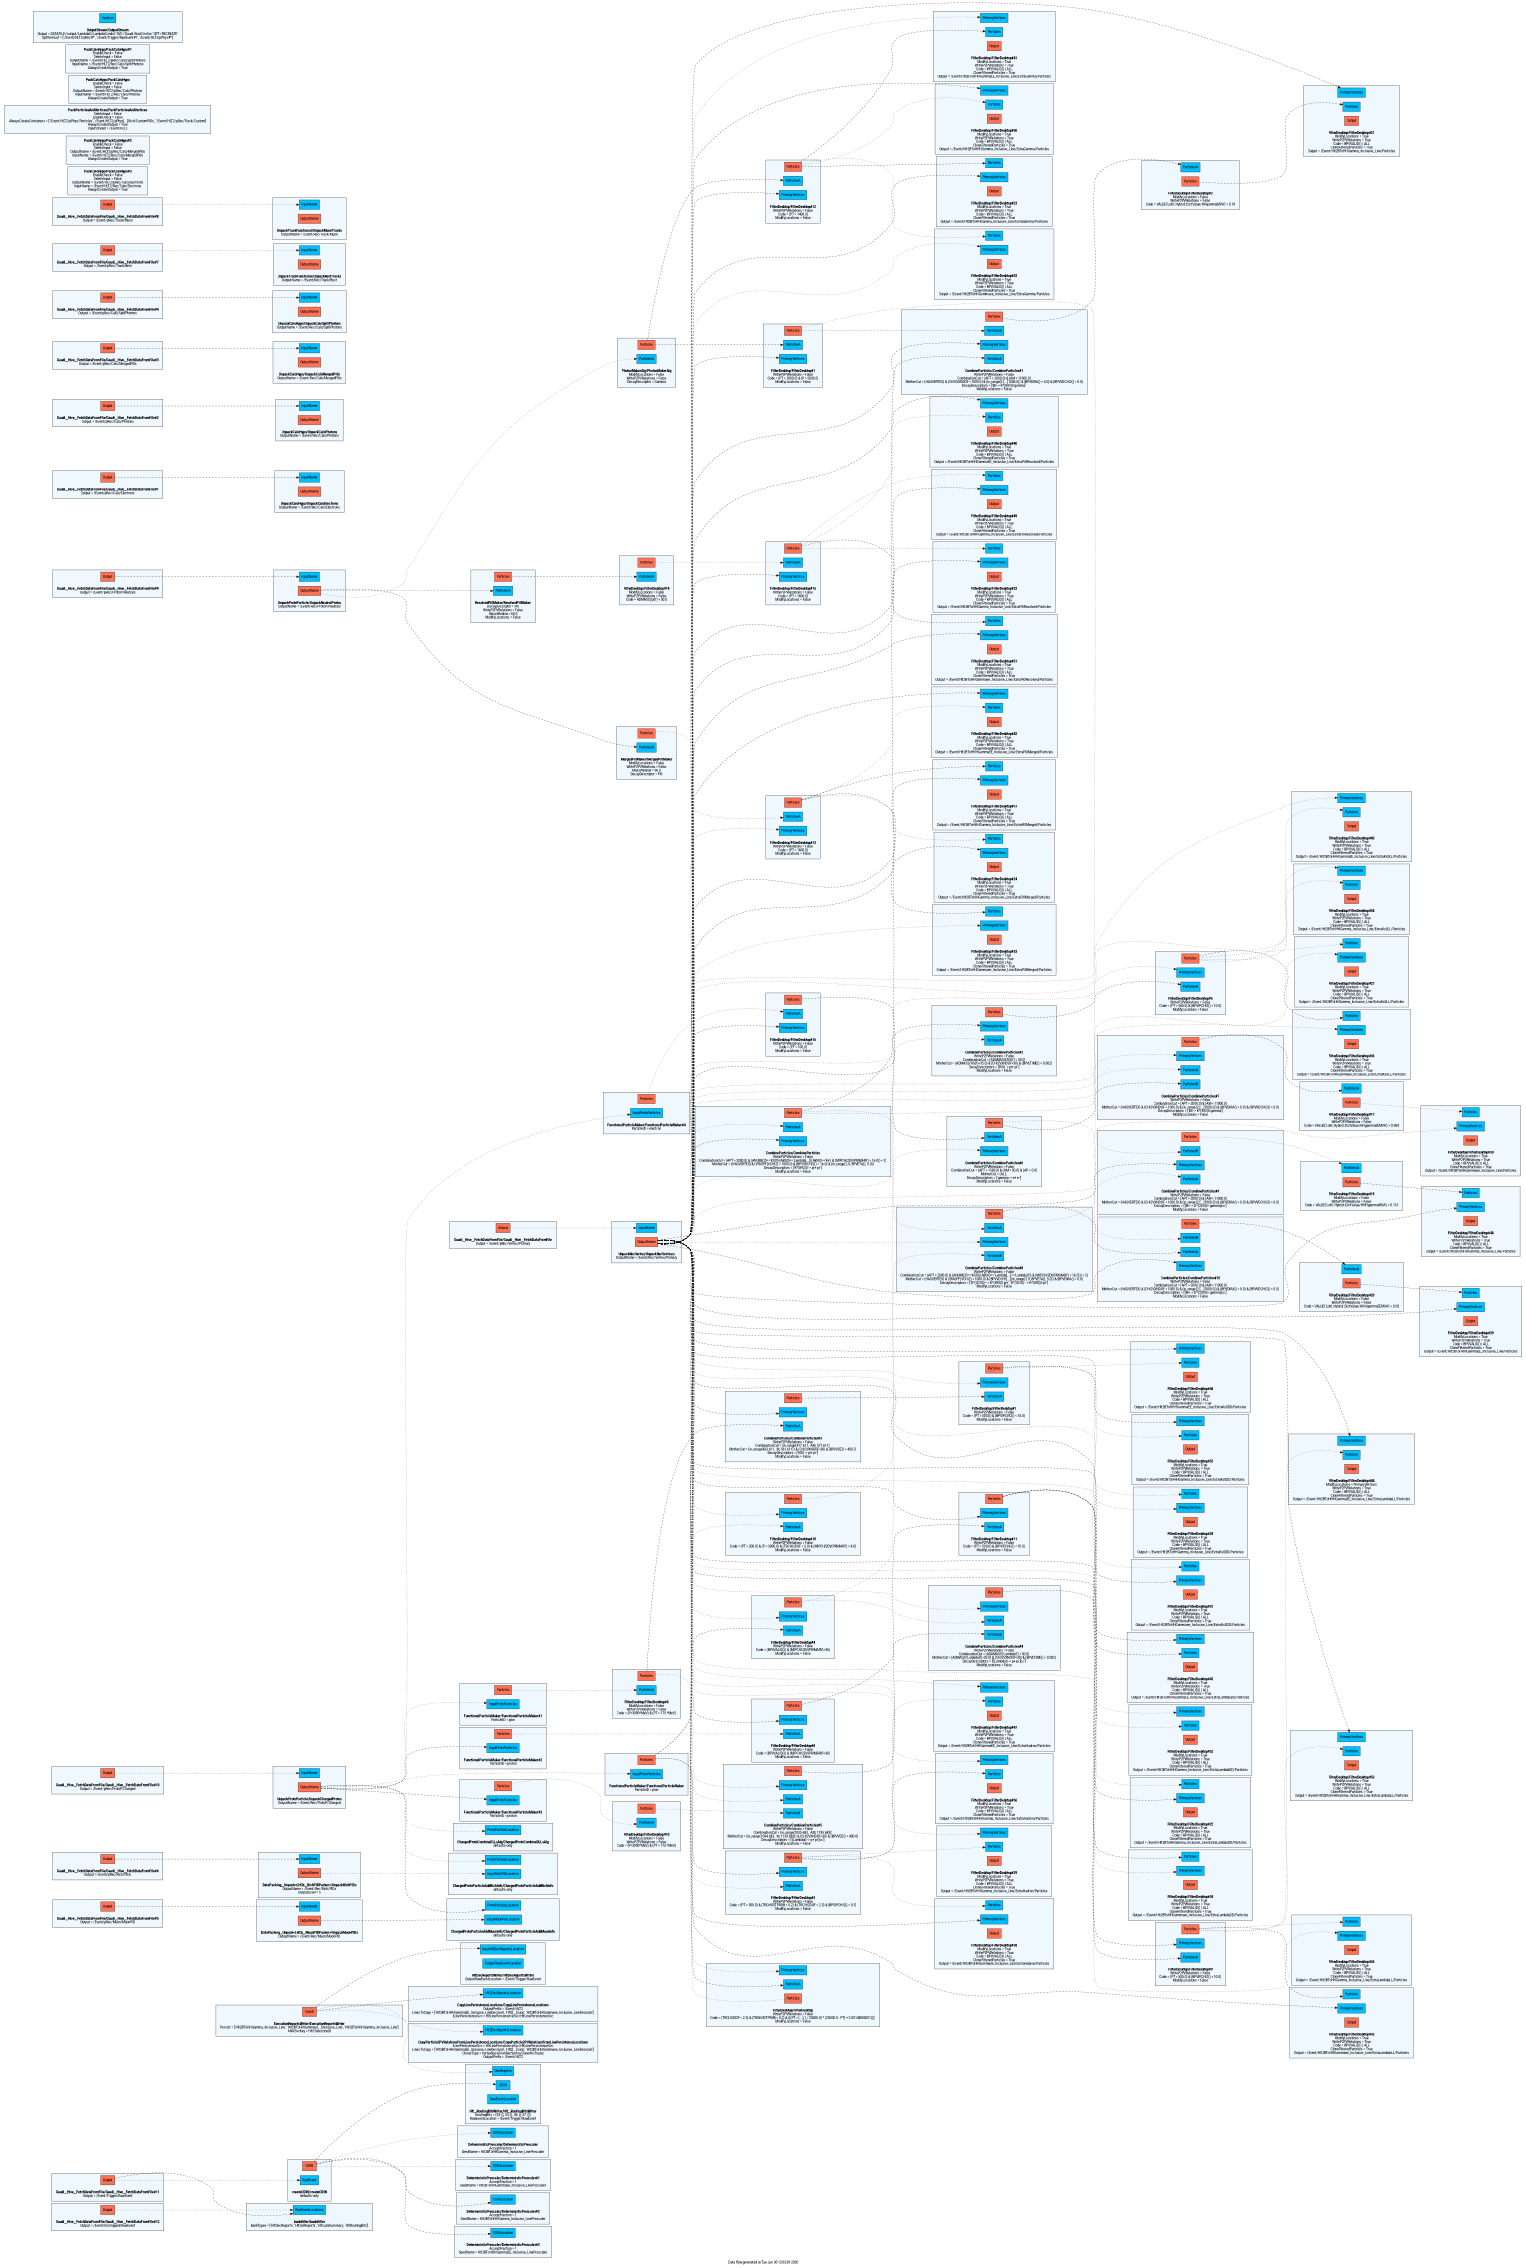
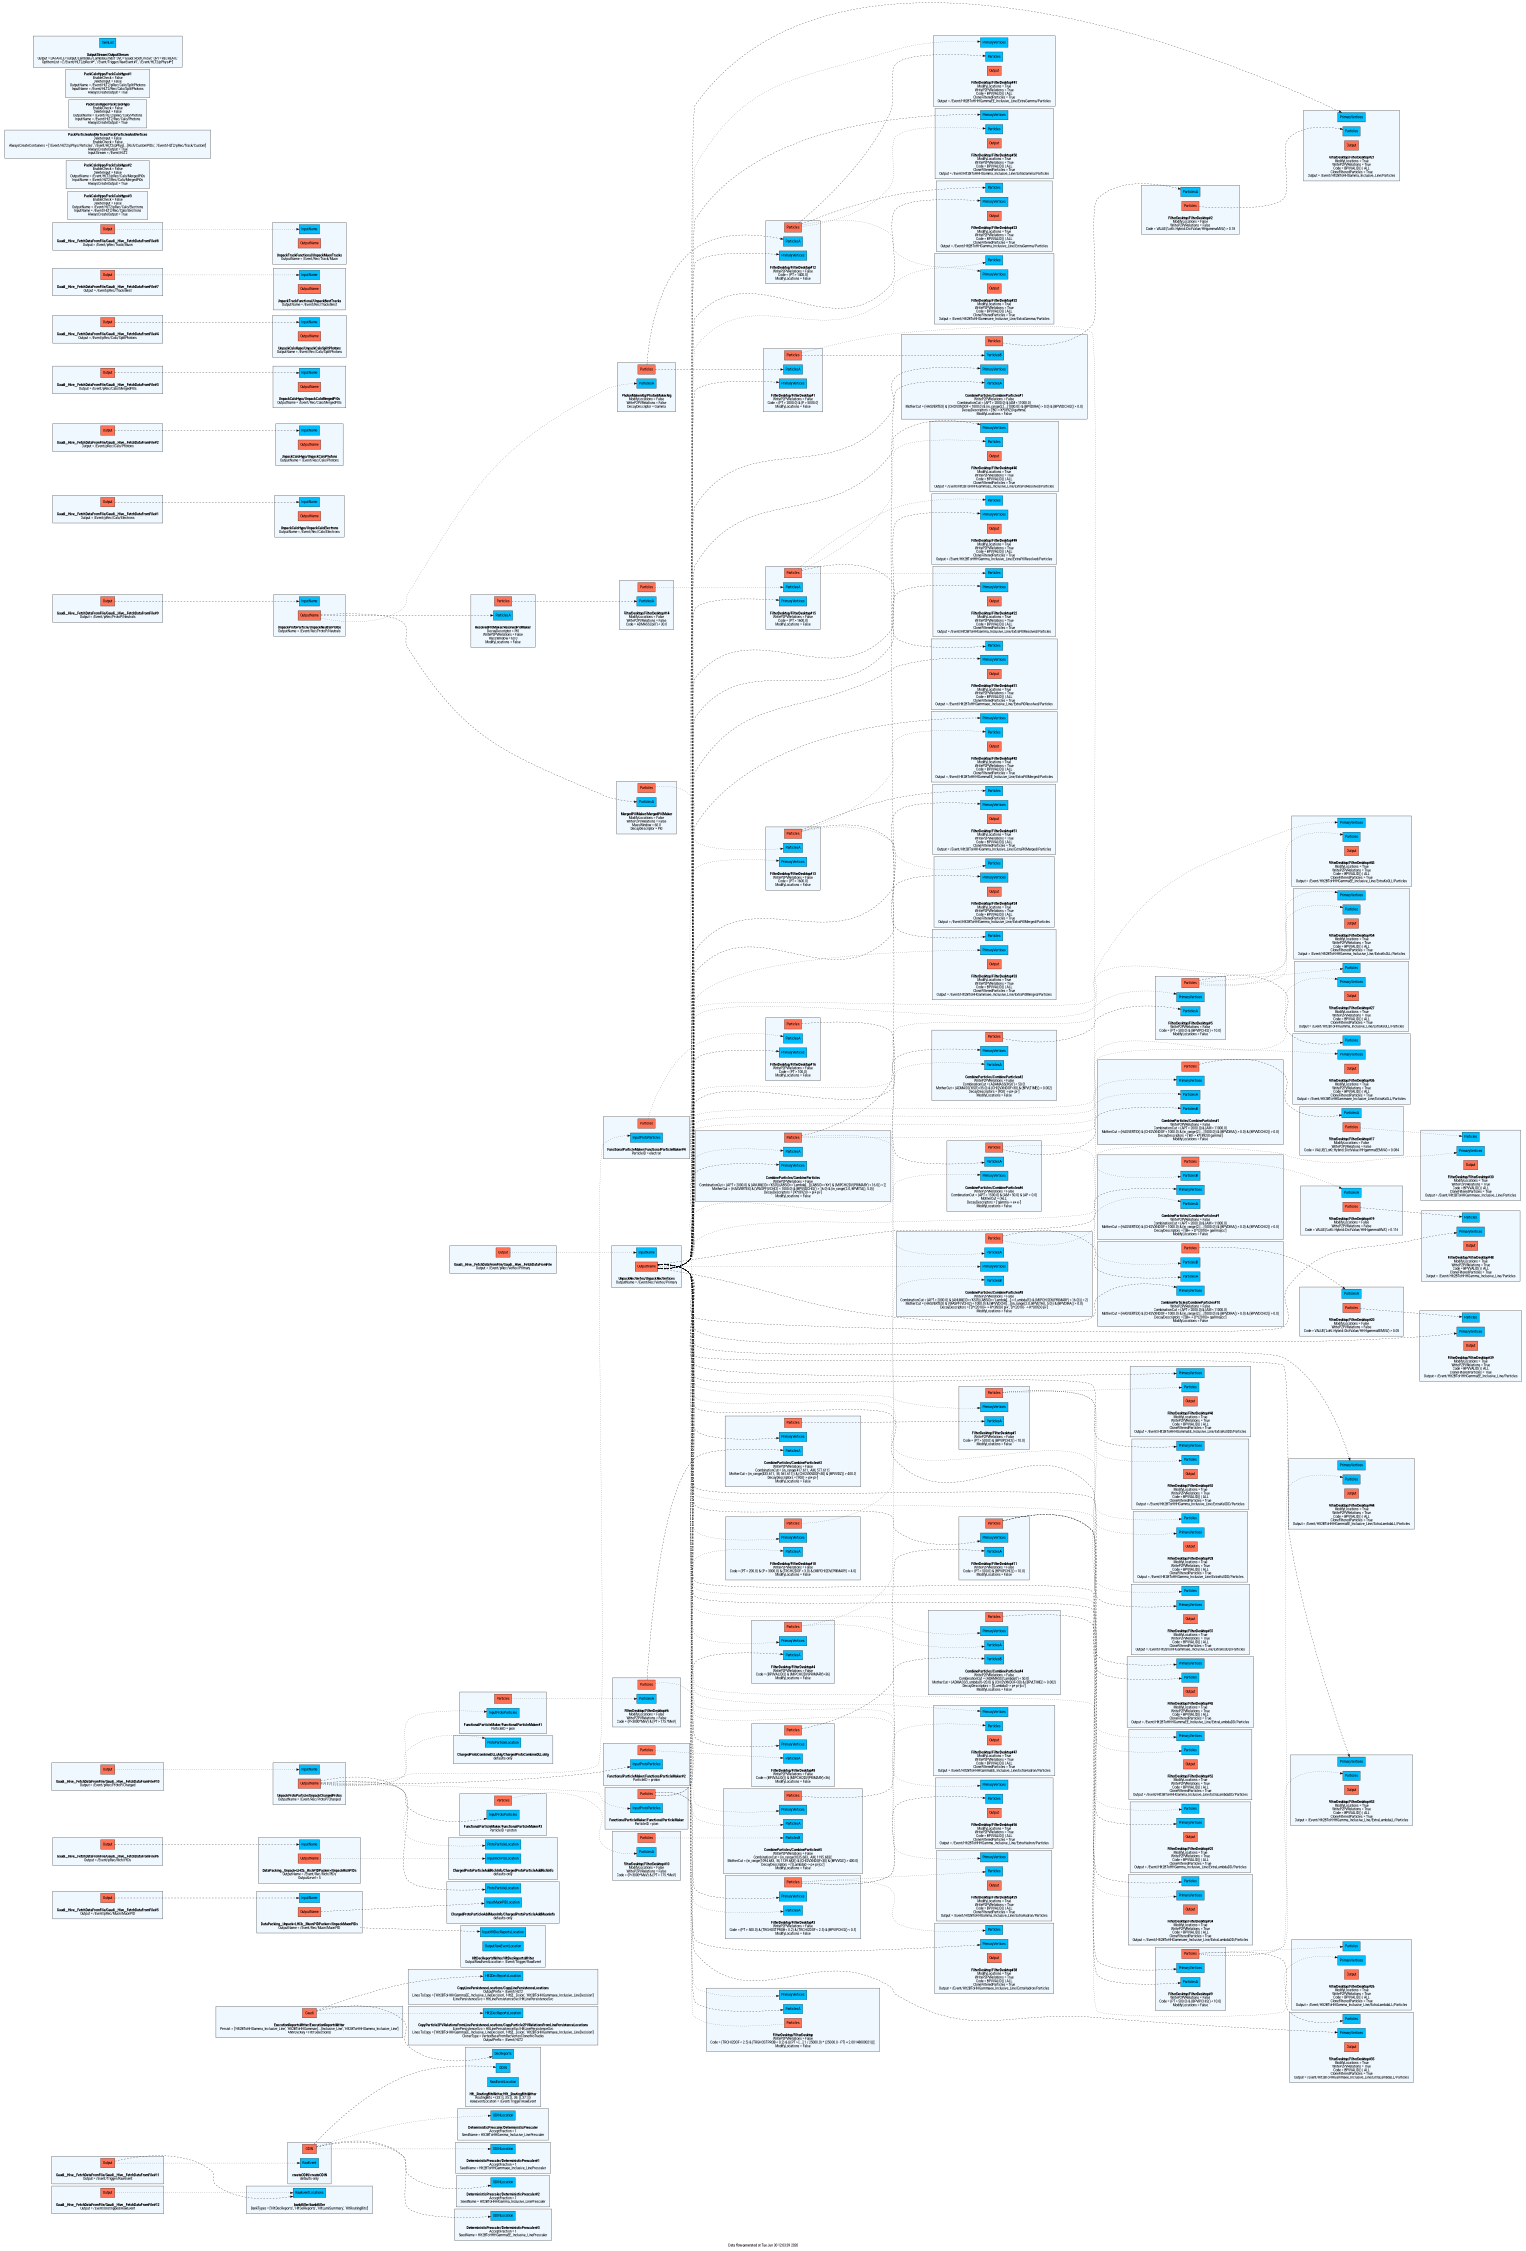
(1352, 1485) -> (1352, 1509)
(391, 1963) -> (413, 1929)
(406, 2038) -> (406, 2031)
